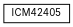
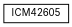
(37, 14) -> (36, 14)
